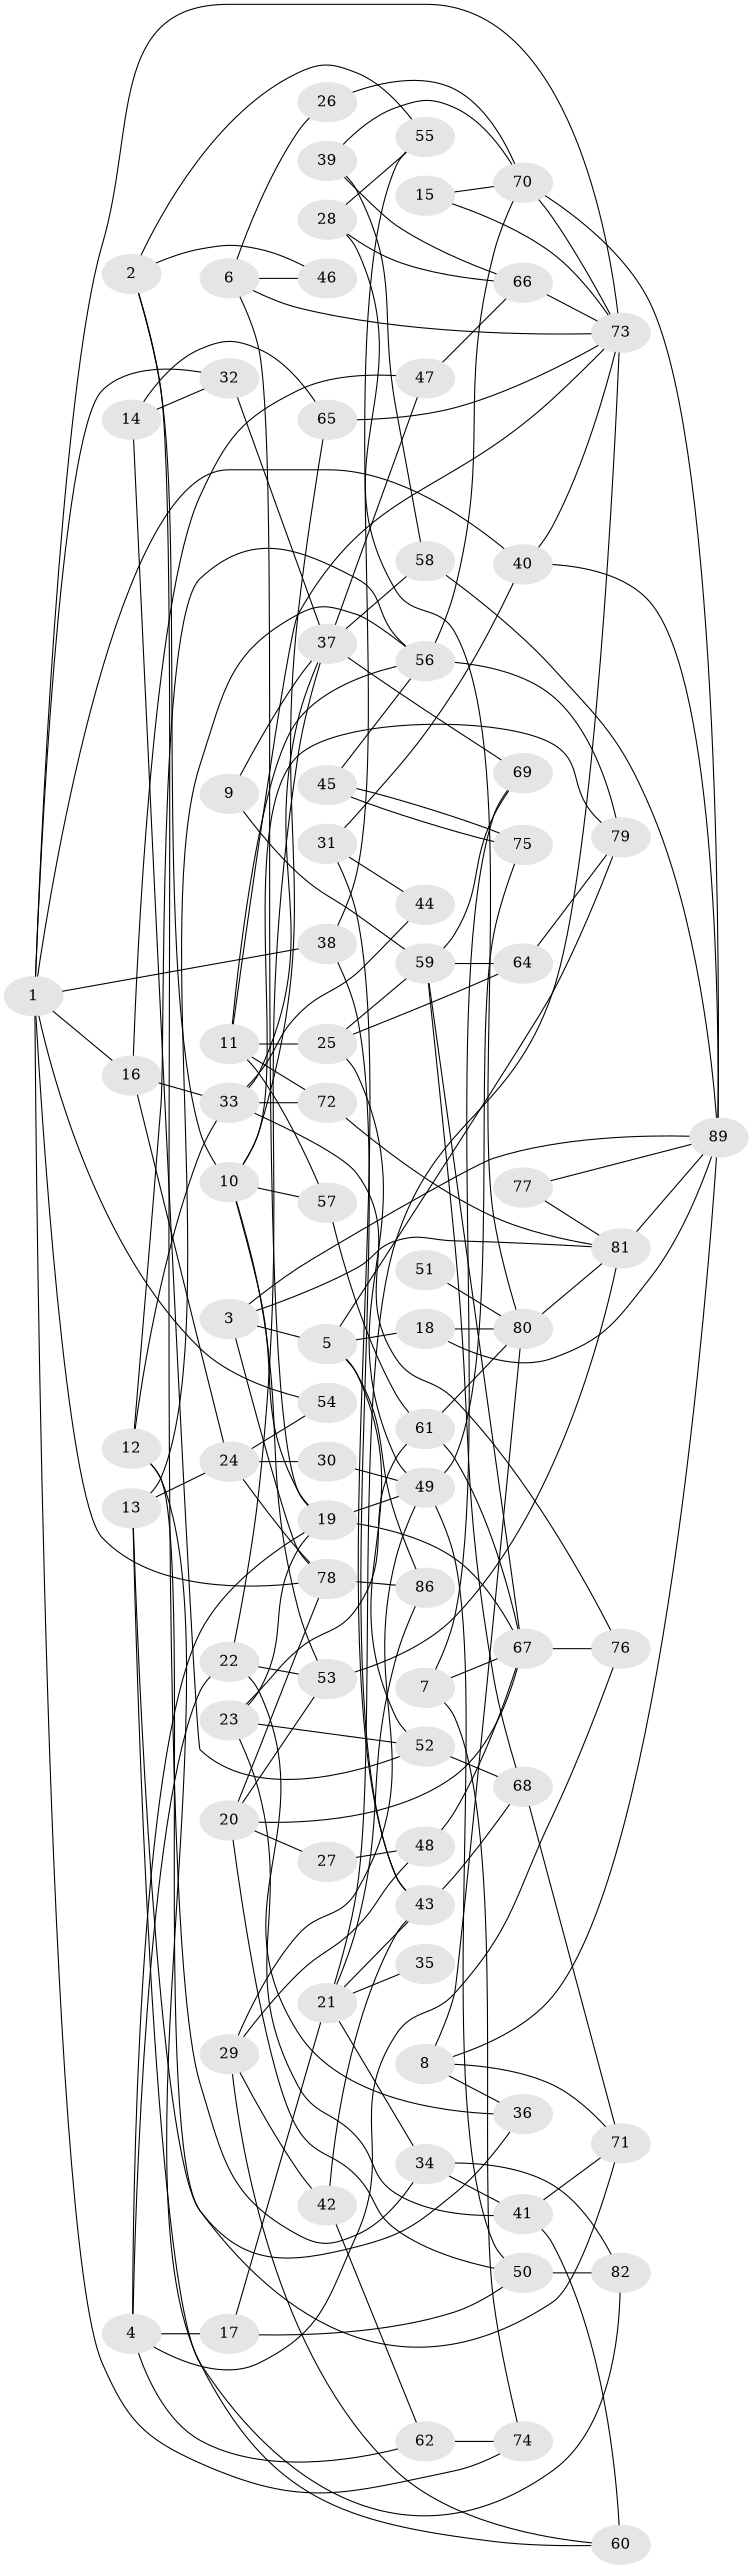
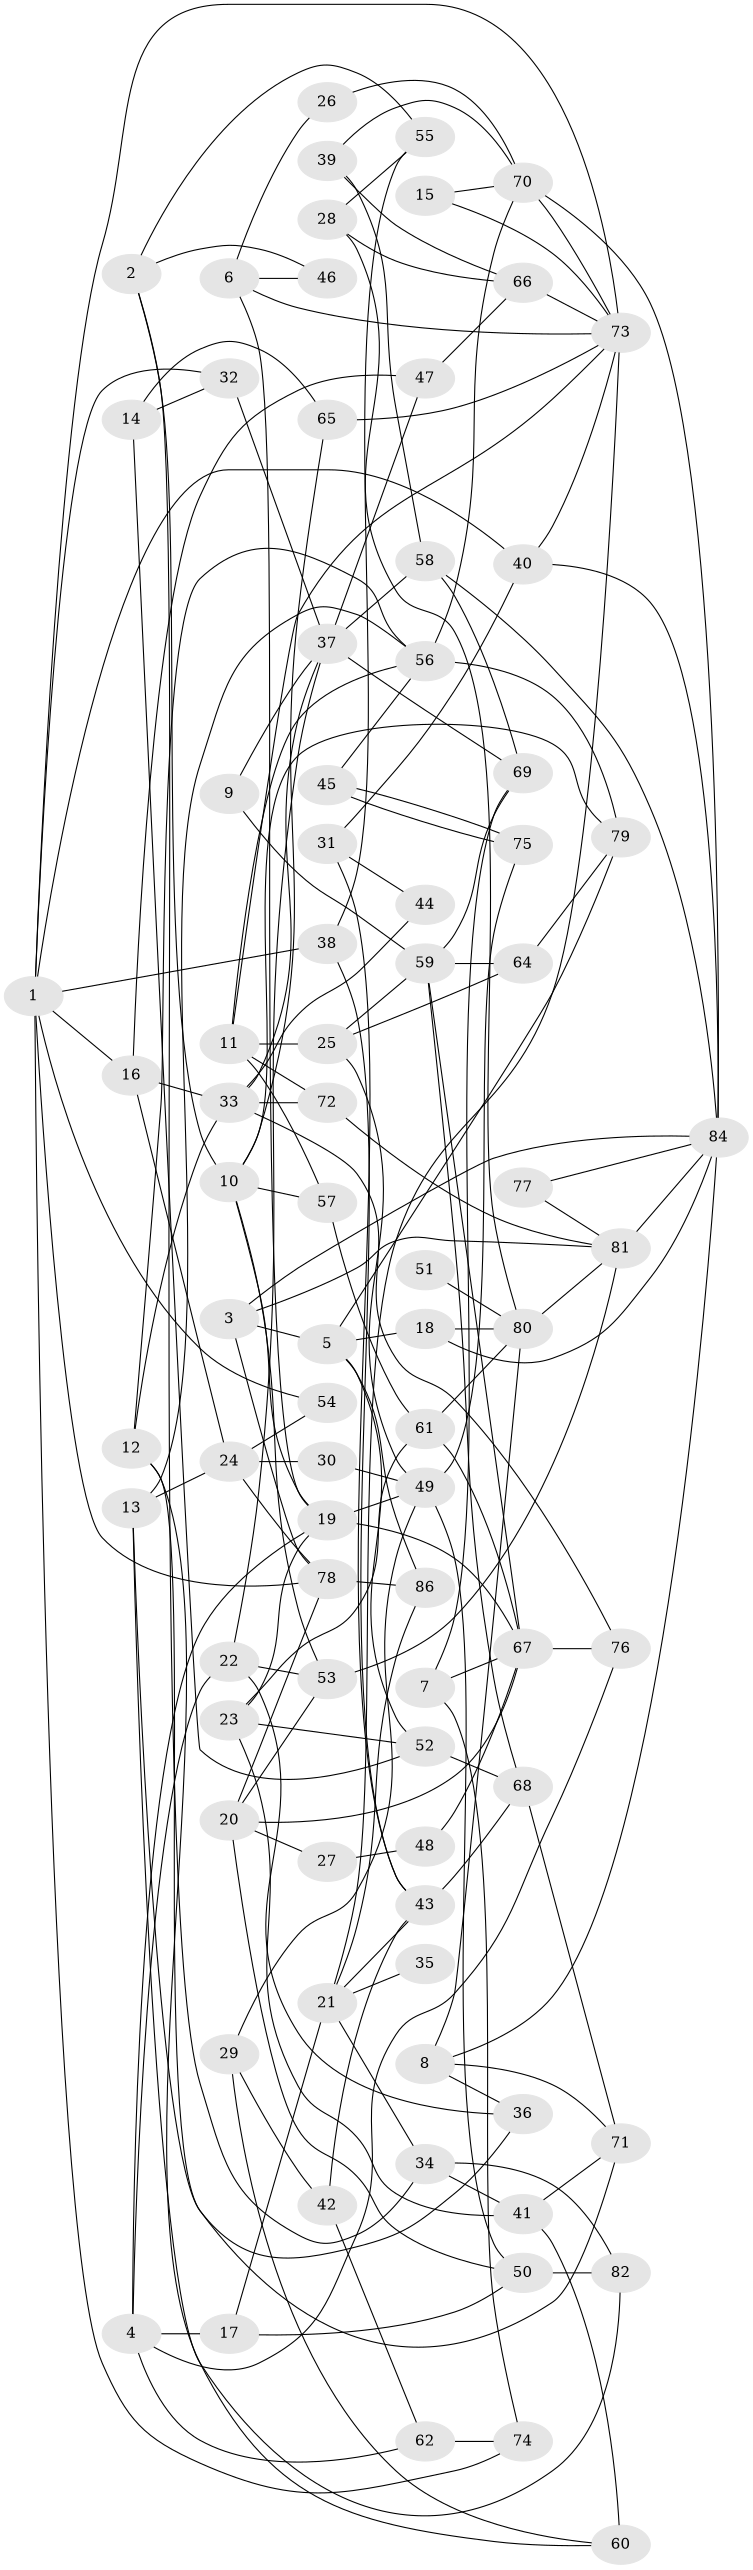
none -> (484, 658)
(719, 1138) -> (719, 1138)
(327, 1951) -> none
